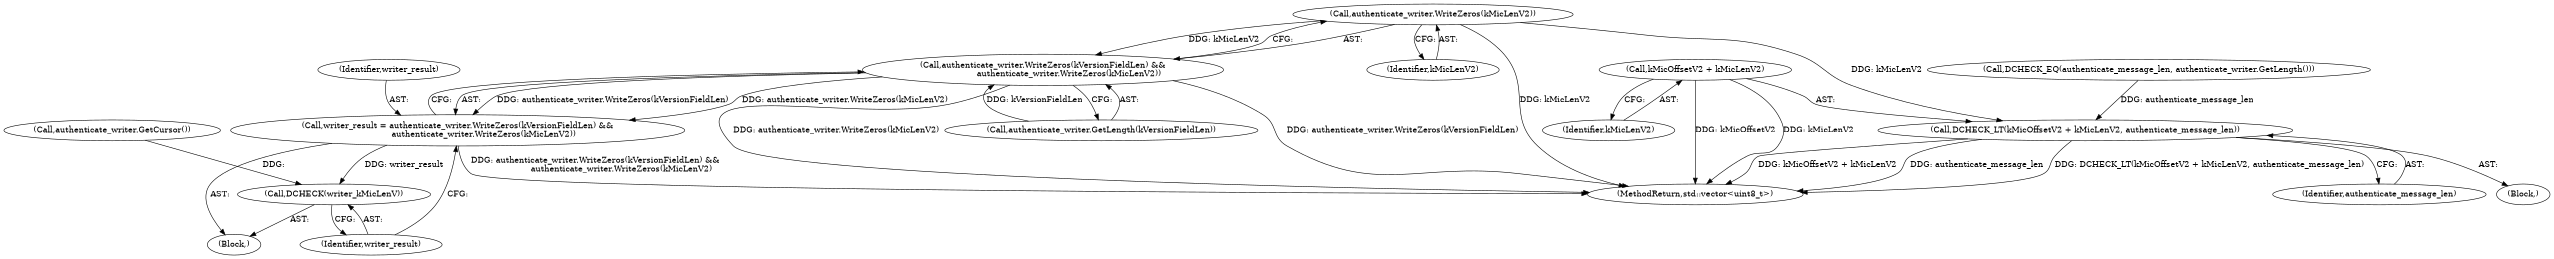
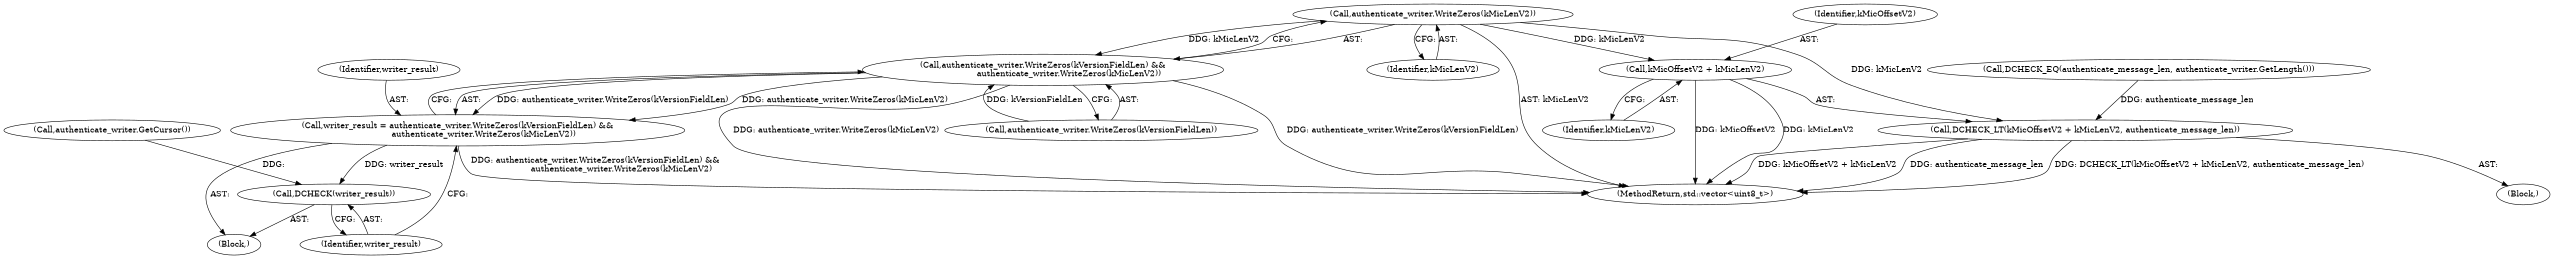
none -> (1865, 14)
none -> (1564, 41)
(1555, 100) -> (1555, 100)
(1101, 130) -> (1101, 130)
(334, 194) -> (334, 194)
(2379, 194) -> none
